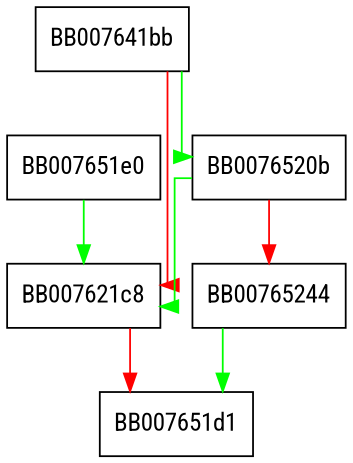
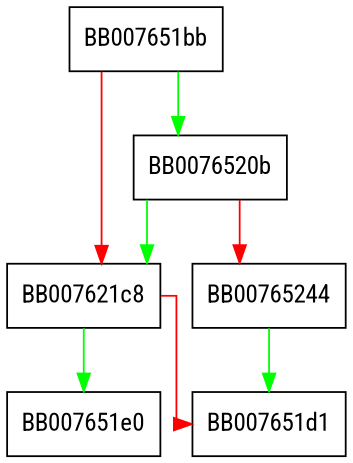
(112, 39) -> (146, 39)
(84, 223) -> (84, 351)
